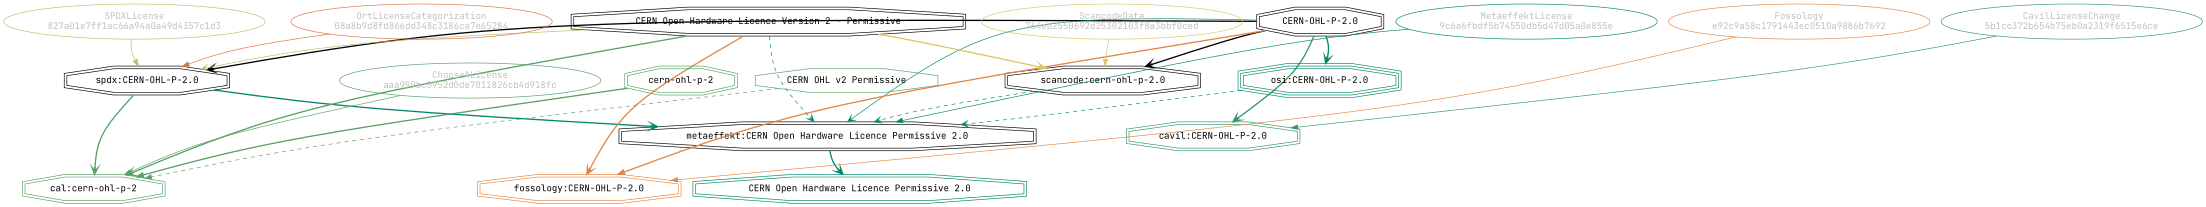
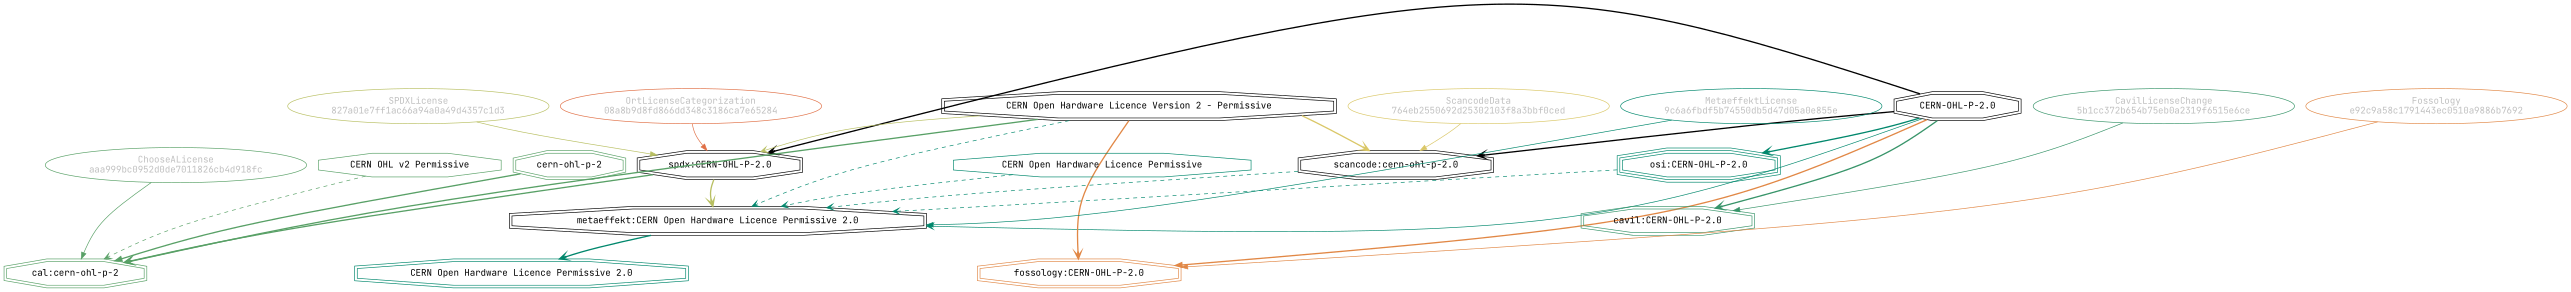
(421, 112) -> (711, 190)
(464, 126) -> (236, 210)
none -> (1102, 165)
